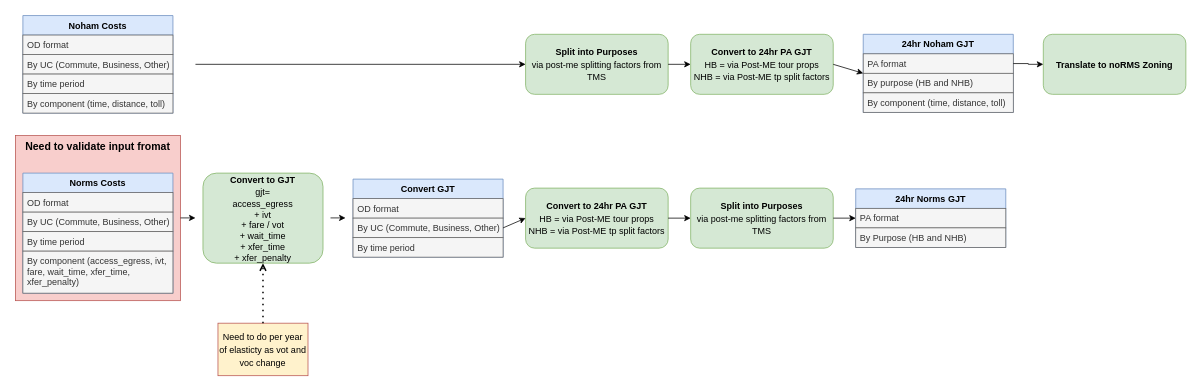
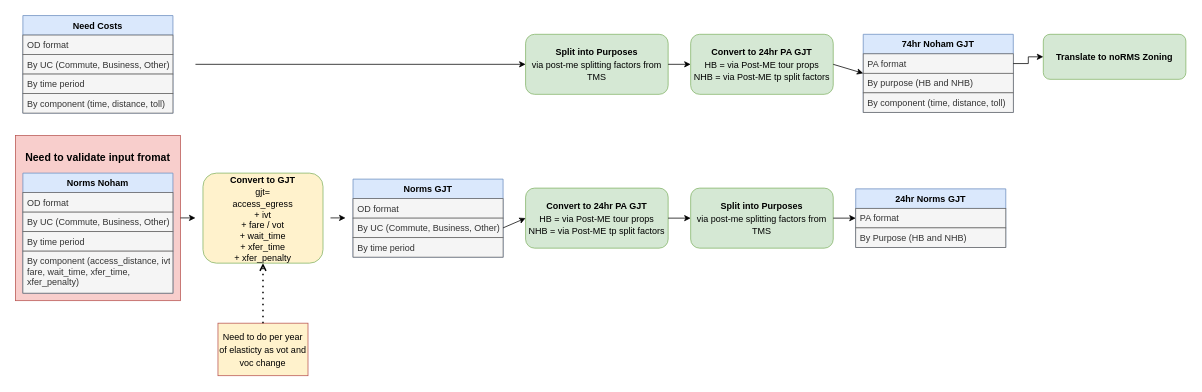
(98, 26) -> (98, 26)
(938, 44) -> (938, 44)
(1114, 64) -> (1114, 57)
(98, 147) -> (98, 158)
(98, 183) -> (98, 183)
(428, 189) -> (428, 189)
(263, 218) -> (263, 218)
(103, 261) -> (107, 261)
